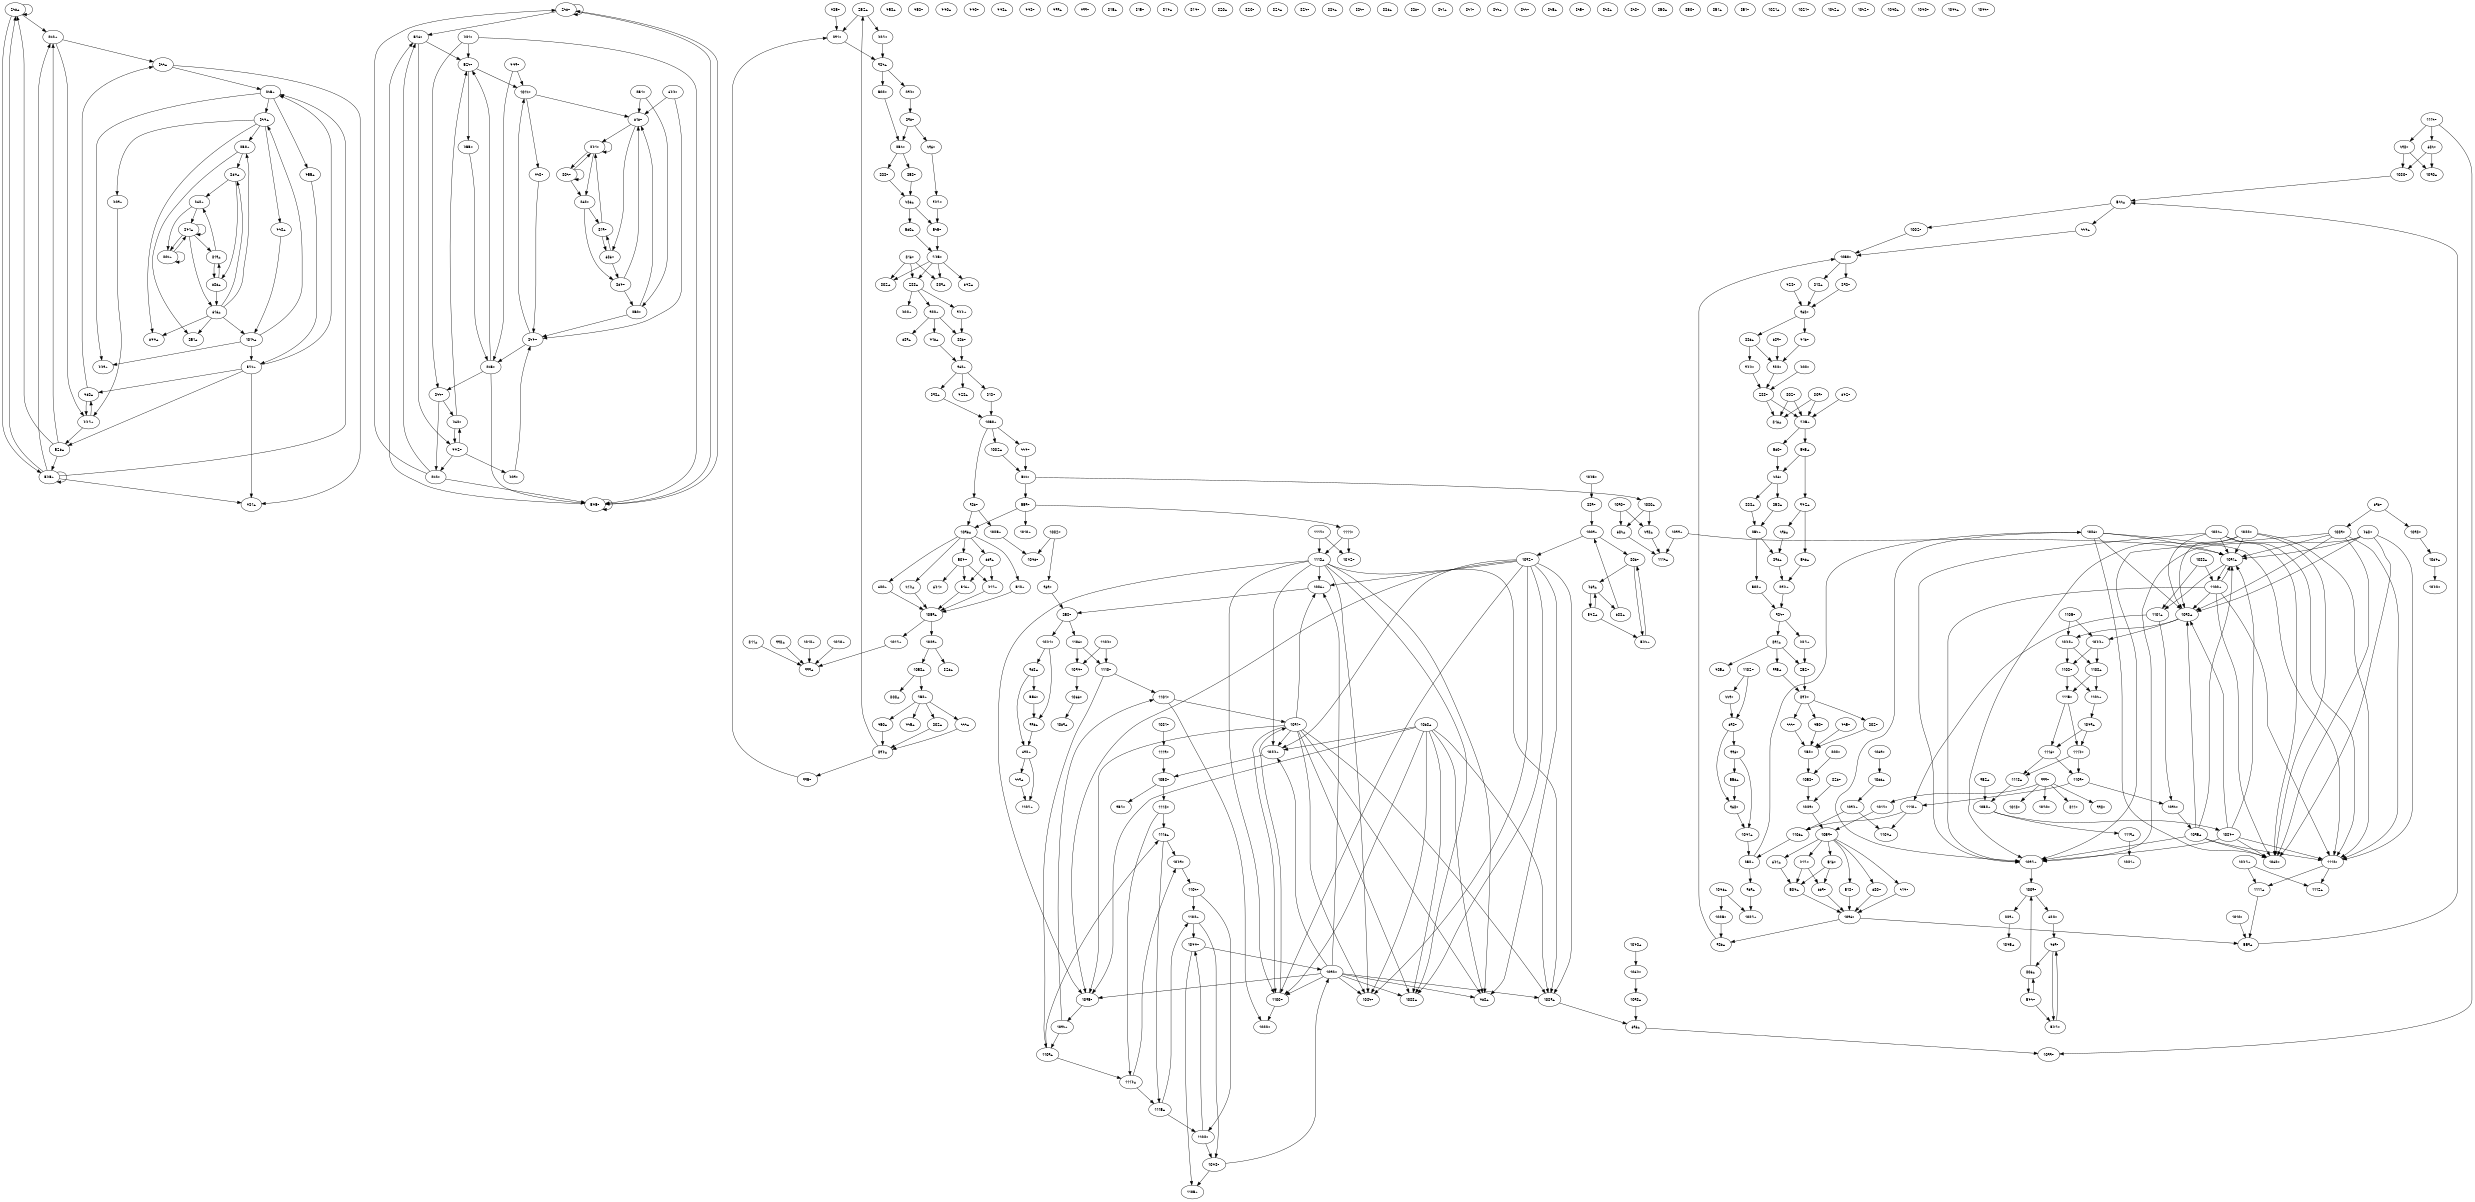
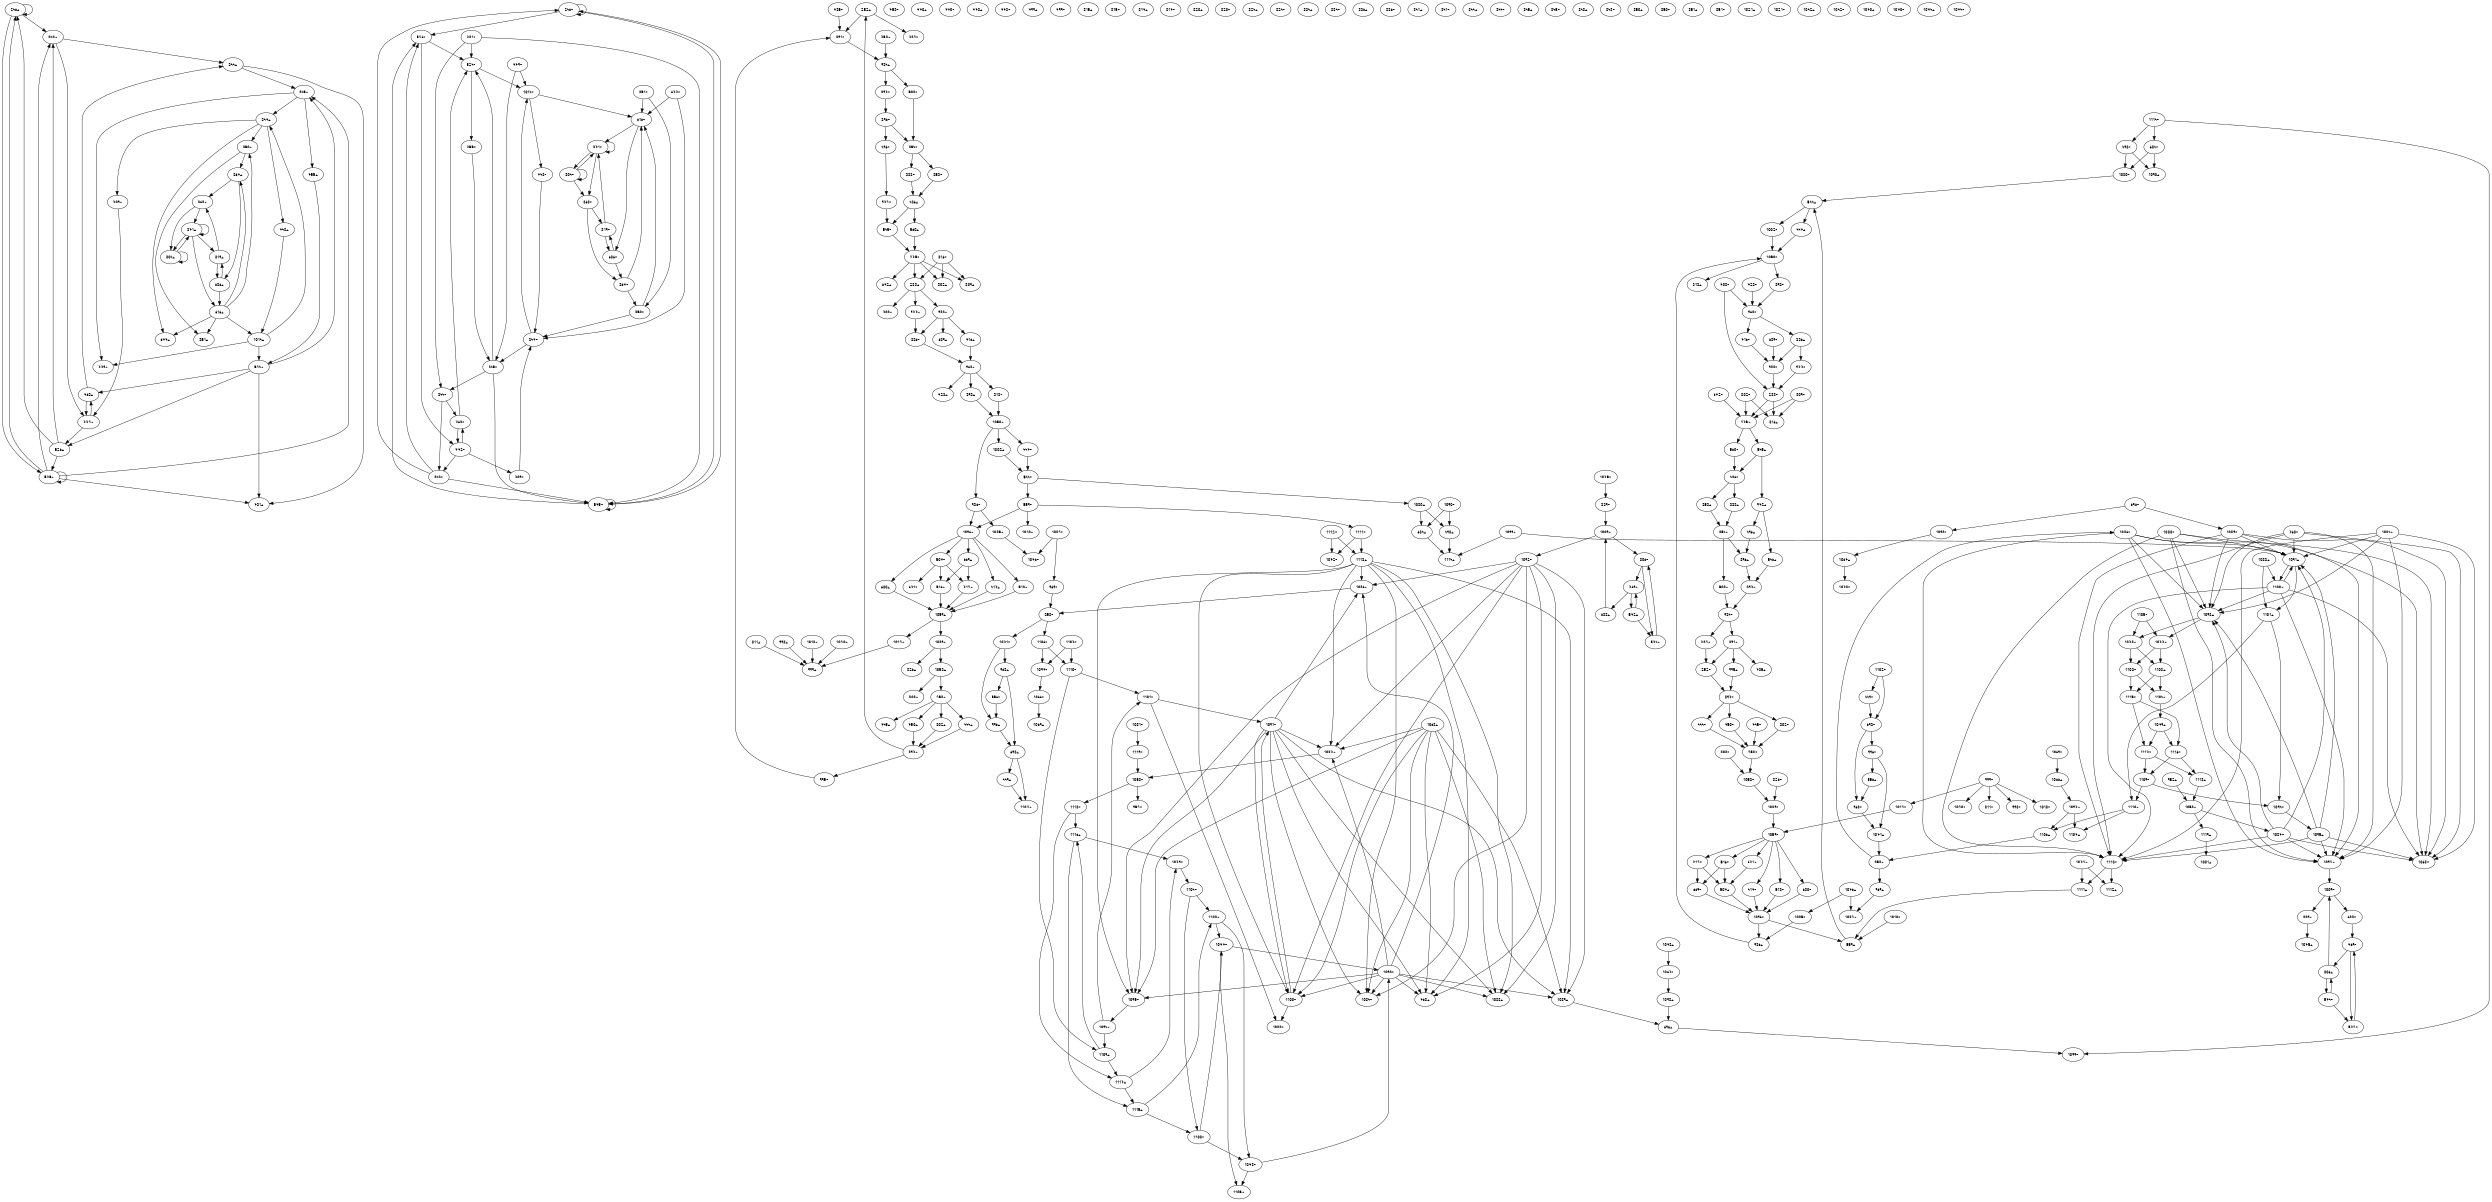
(883, 49) -> (886, 49)
(1812, 297) -> (1737, 297)
